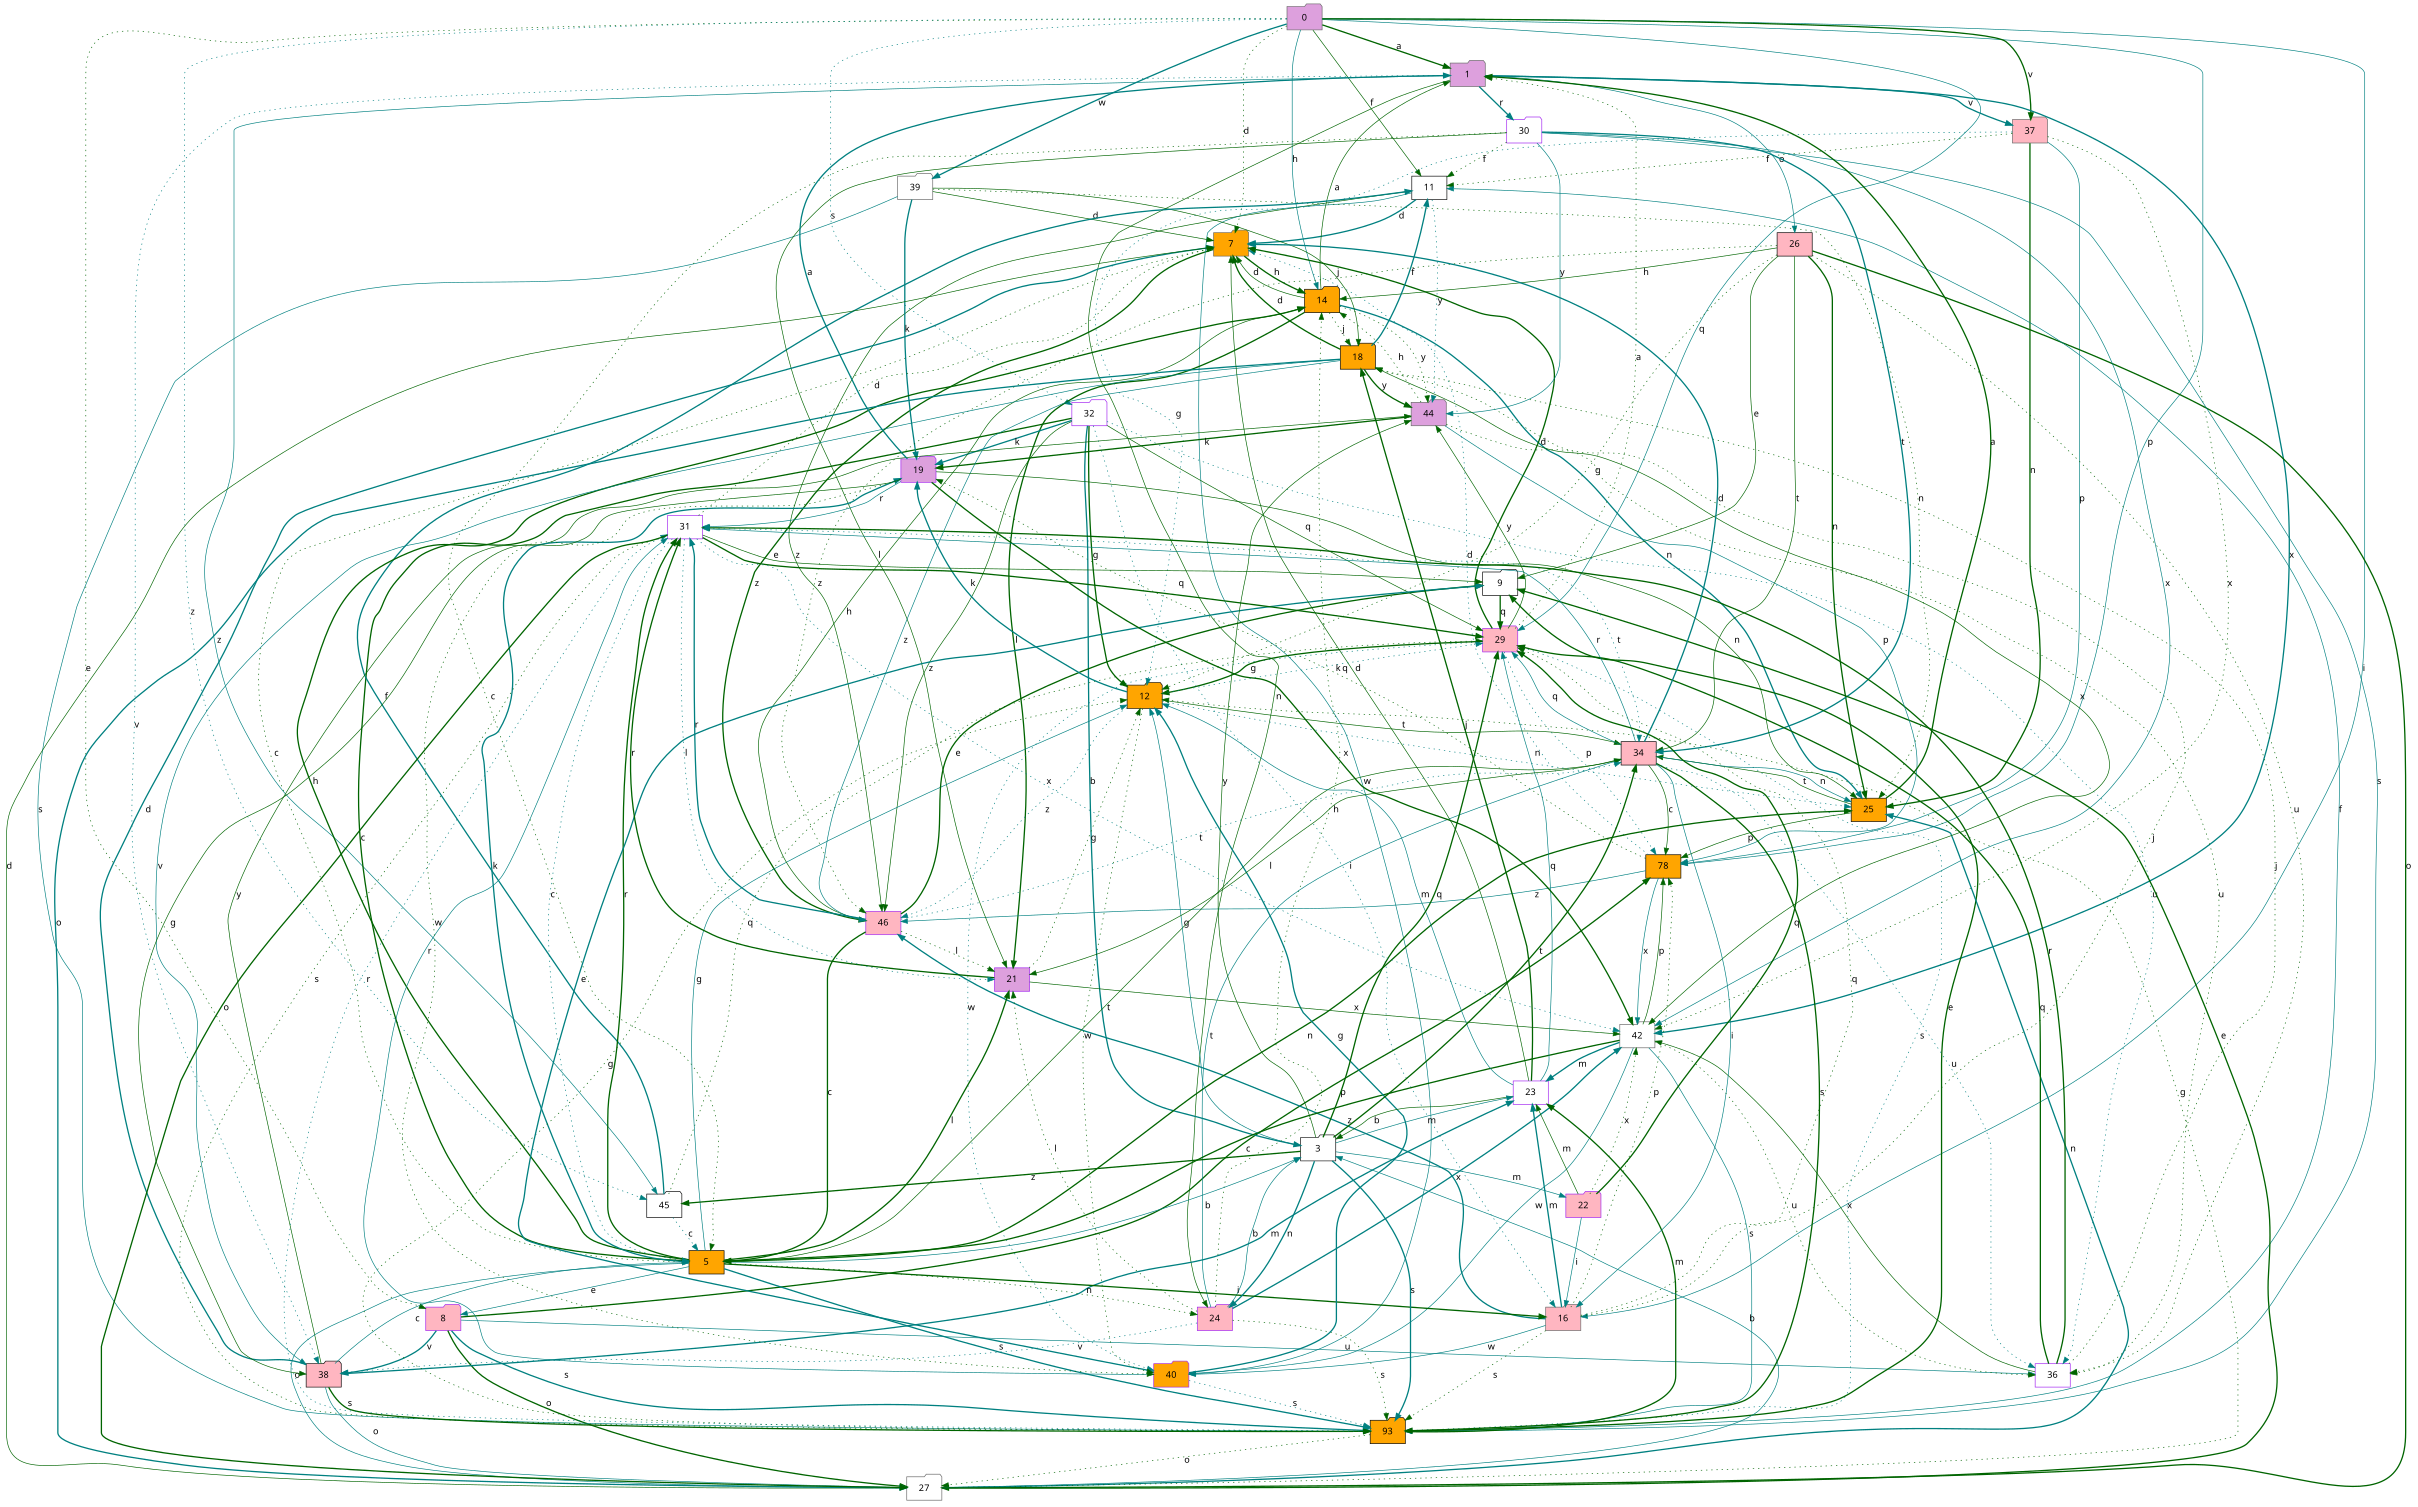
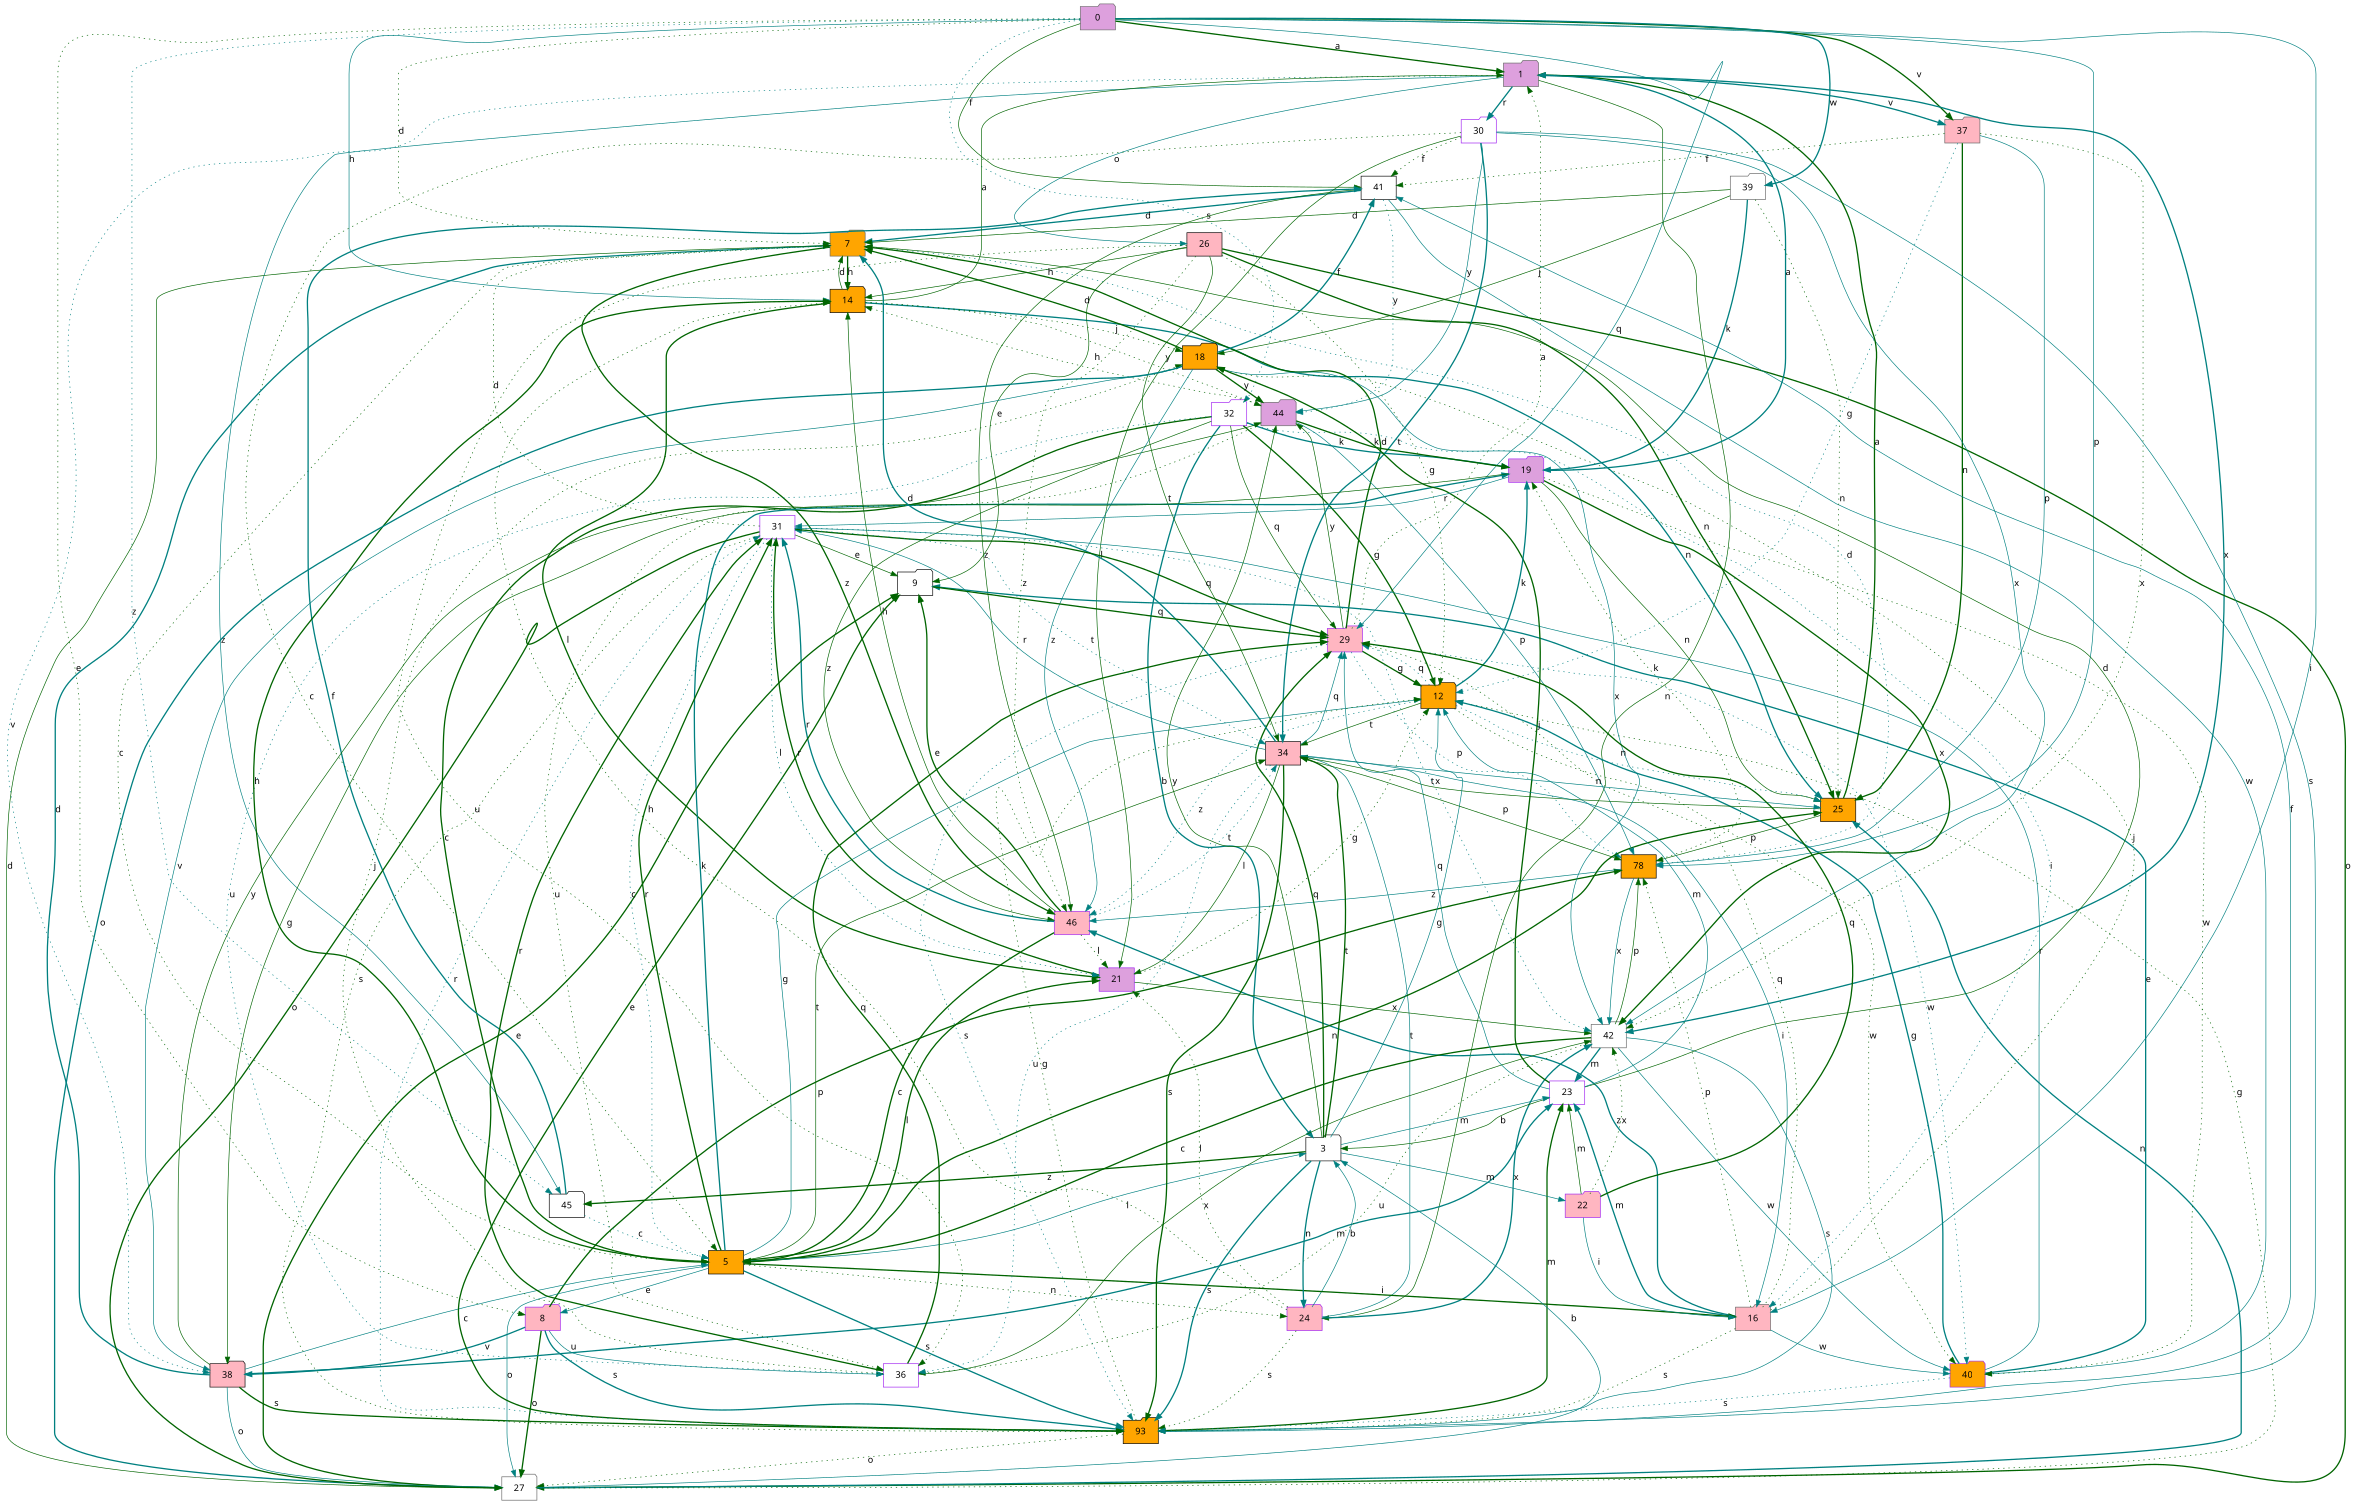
(1429, 188) -> (1379, 188)
(2003, 656) -> (1597, 569)
(915, 759) -> none
(1671, 810) -> (1506, 810)
(83, 1091) -> none
(1208, 1206) -> (1128, 1206)
(773, 1361) -> none
